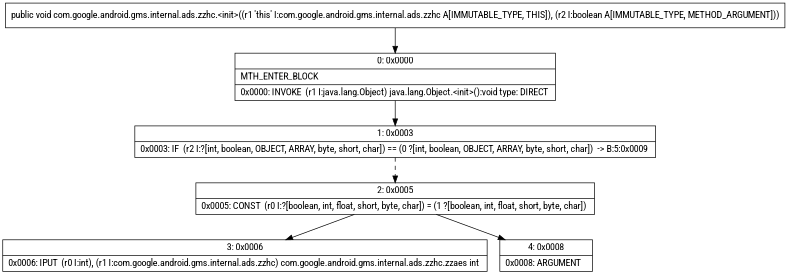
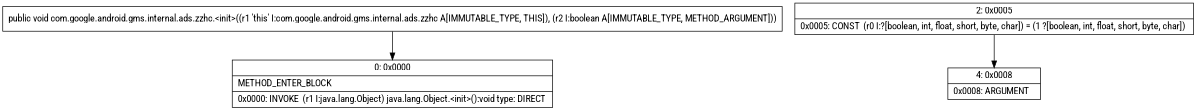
(280, 77) -> (285, 83)
(395, 142) -> none
(245, 256) -> none
